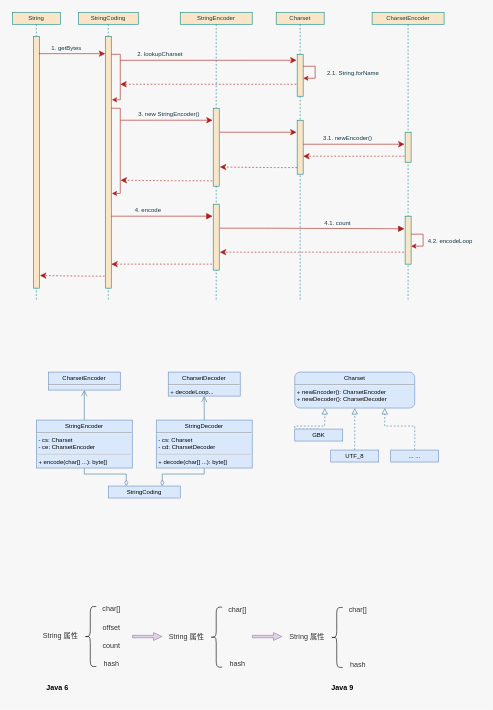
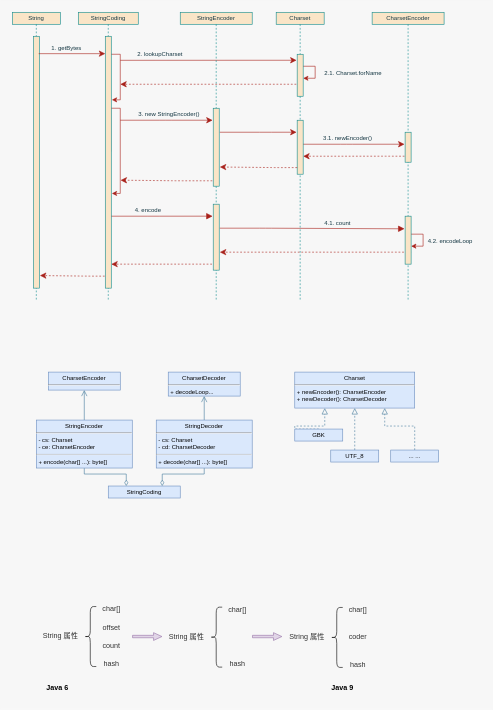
(353, 73) -> (353, 73)
(355, 390) -> (355, 390)
none -> (358, 638)
